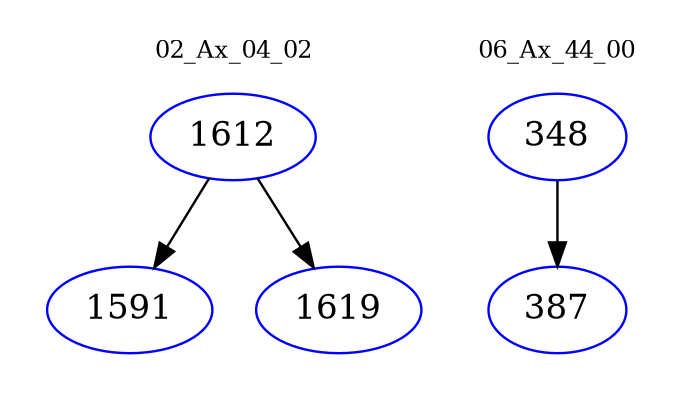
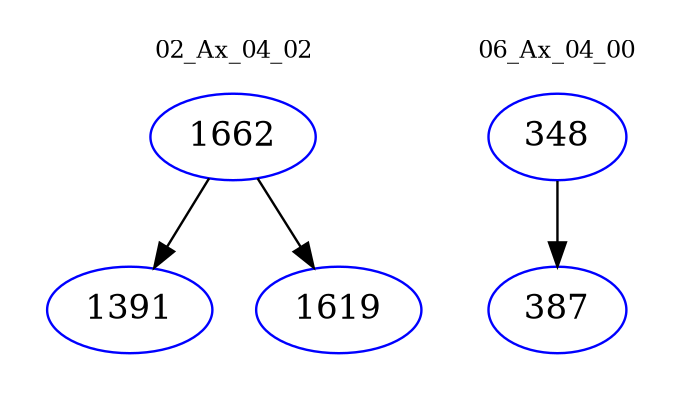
(557, 52) -> (557, 52)
(233, 137) -> (233, 137)
(130, 310) -> (130, 310)
